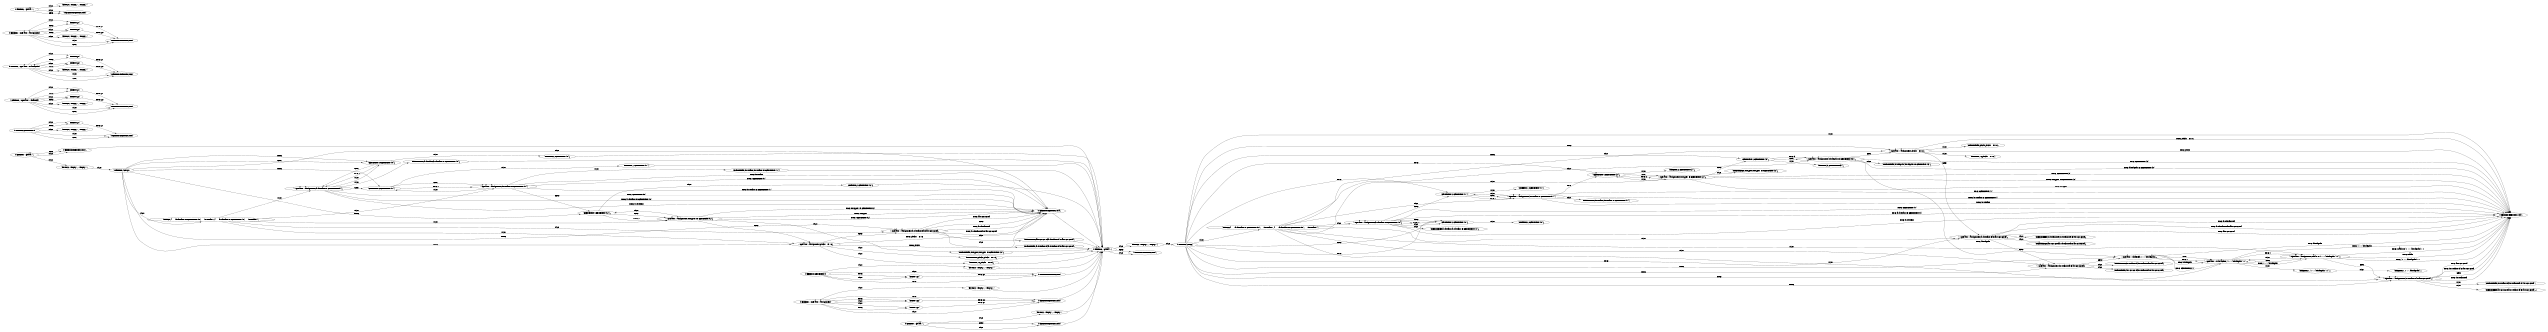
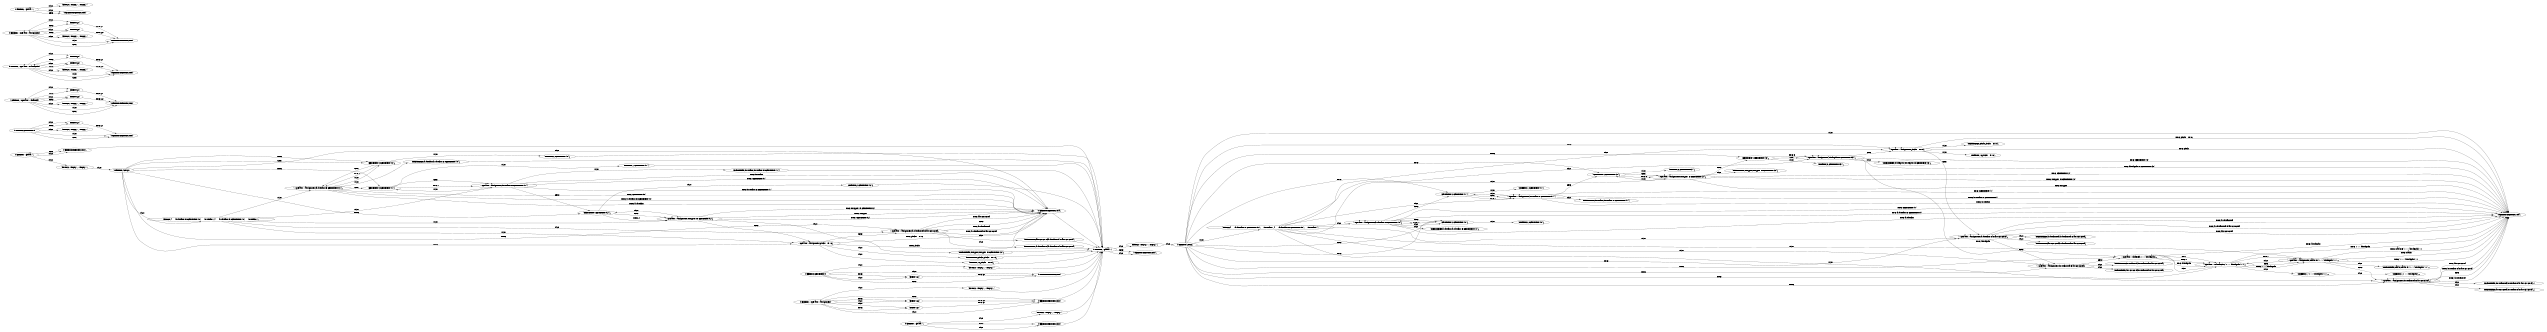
none -> (2406, 267)
(2185, 268) -> (2184, 269)
